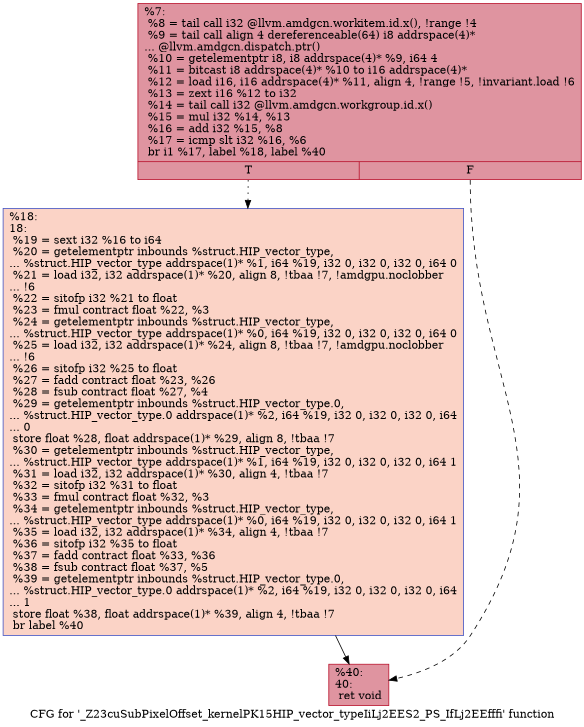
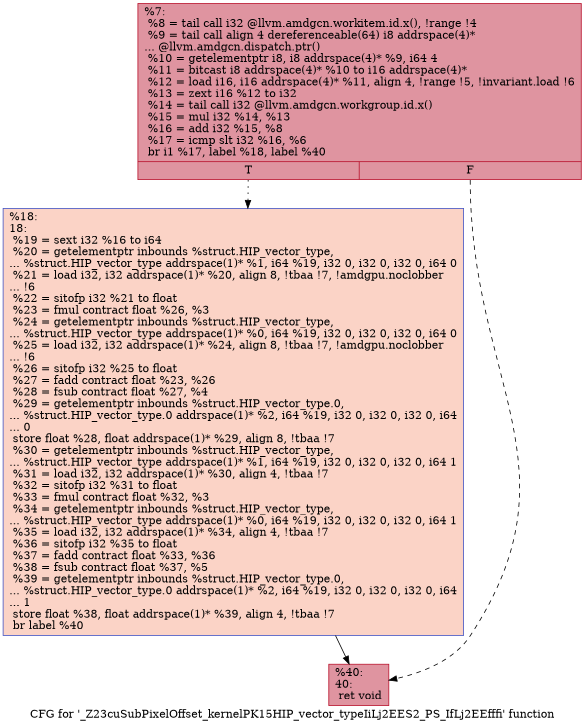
(109, 310) -> (109, 310)
